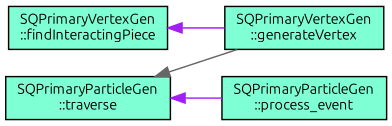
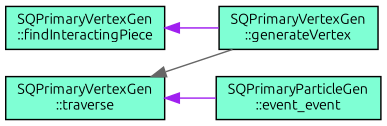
(88, 98) -> (85, 98)
(304, 98) -> (299, 98)
